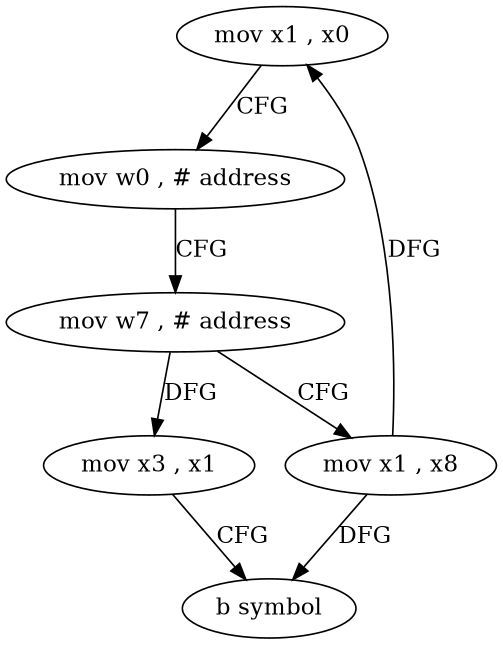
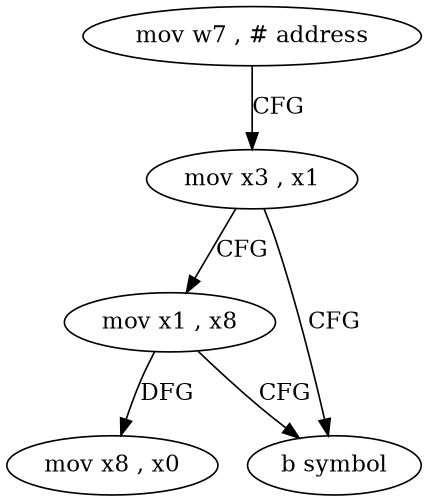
(282, 36) -> (112, 465)
(175, 179) -> none
(277, 390) -> (216, 243)
(191, 394) -> (278, 108)
(365, 537) -> (285, 394)
